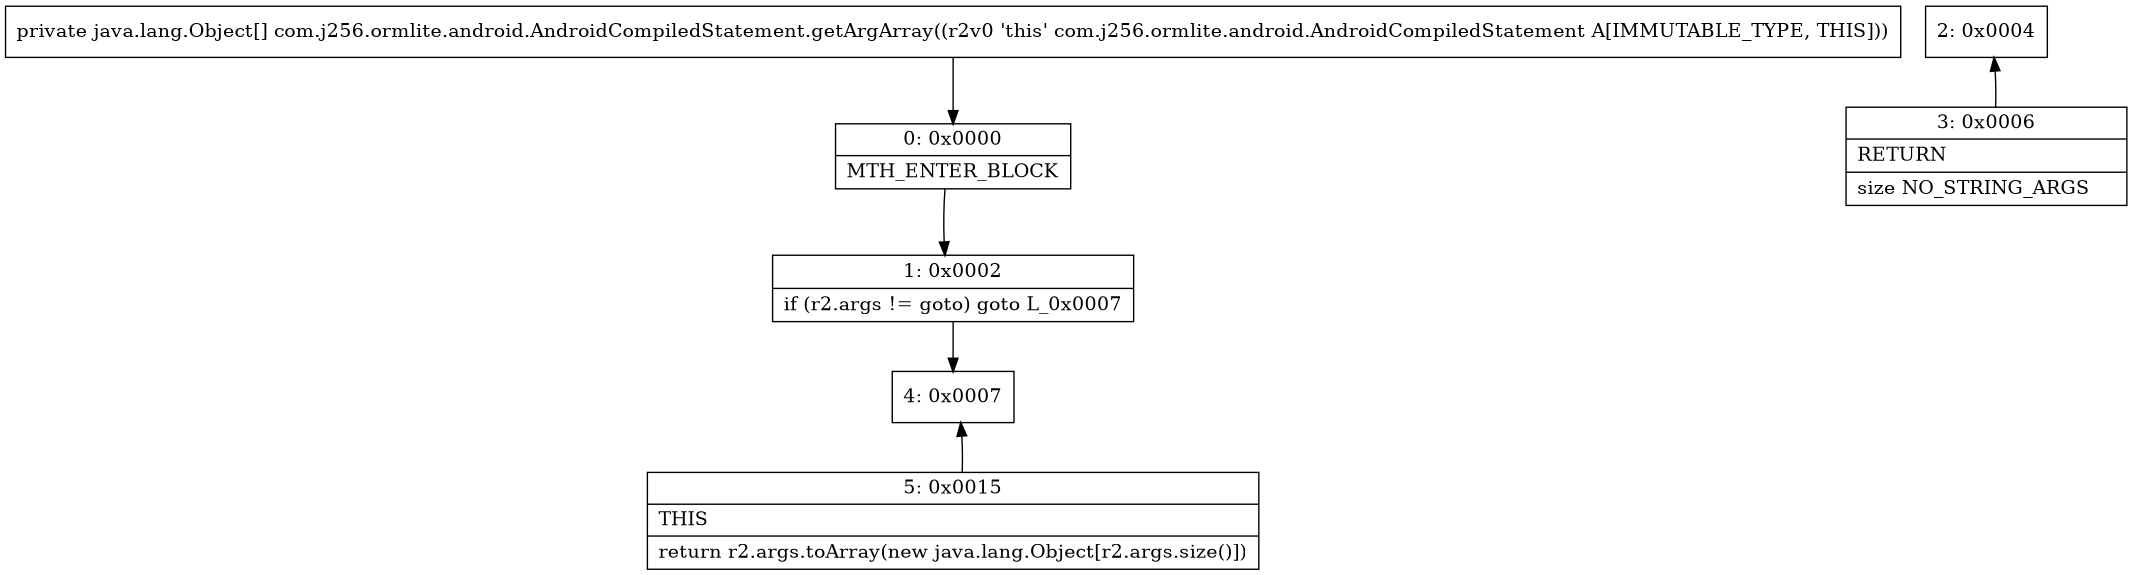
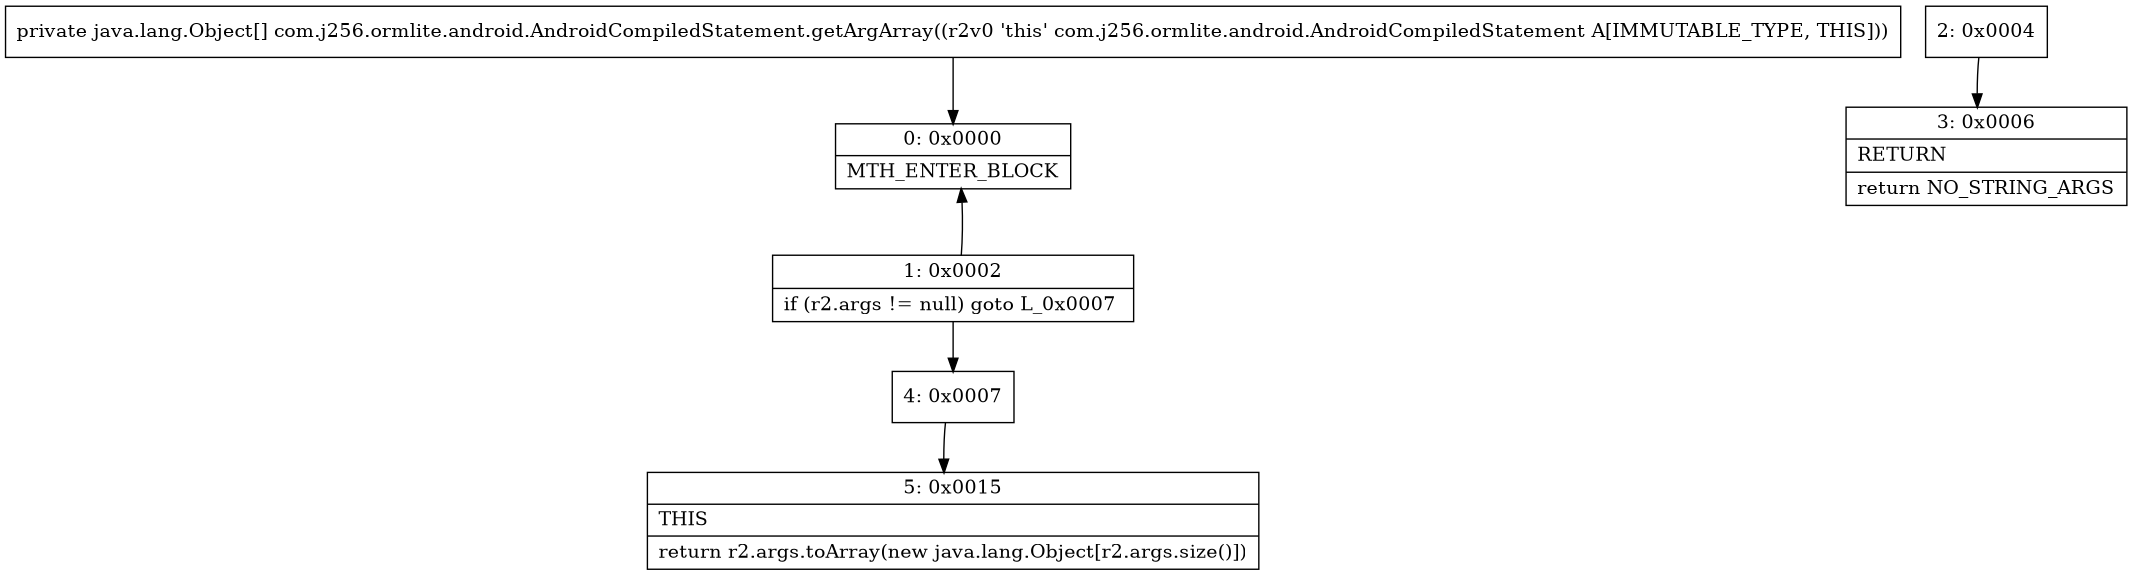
(1996, 89) -> (1978, 75)
(1974, 188) -> (1986, 188)
(944, 215) -> (962, 229)
(953, 304) -> (950, 304)
(962, 455) -> (944, 441)
